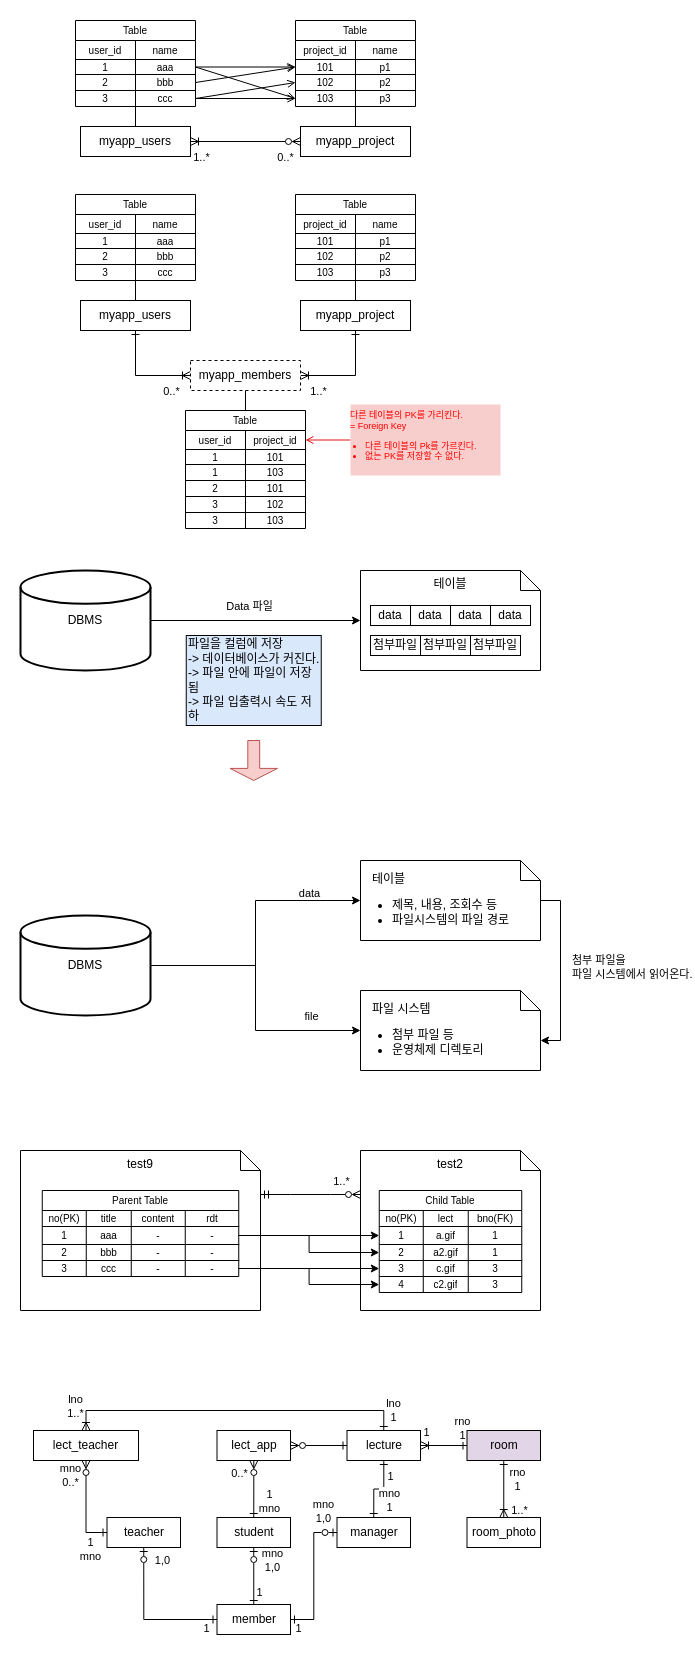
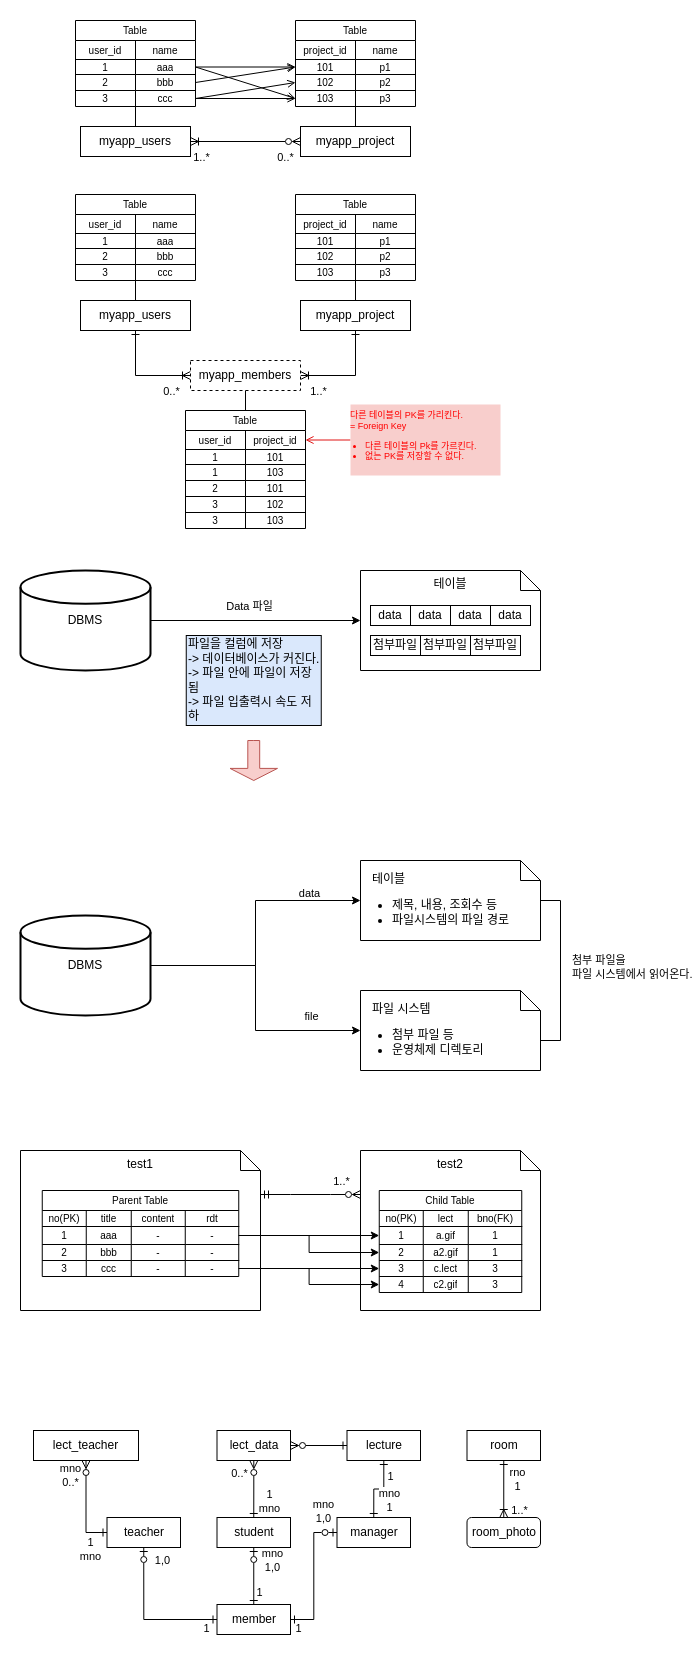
(548, 1041) -> (546, 1041)
(141, 1165) -> (141, 1165)
(446, 1269) -> (446, 1269)
(234, 1411) -> none
(255, 1446) -> (255, 1446)
(444, 1446) -> none
(504, 1446) -> (504, 1446)
(504, 1533) -> (504, 1533)
